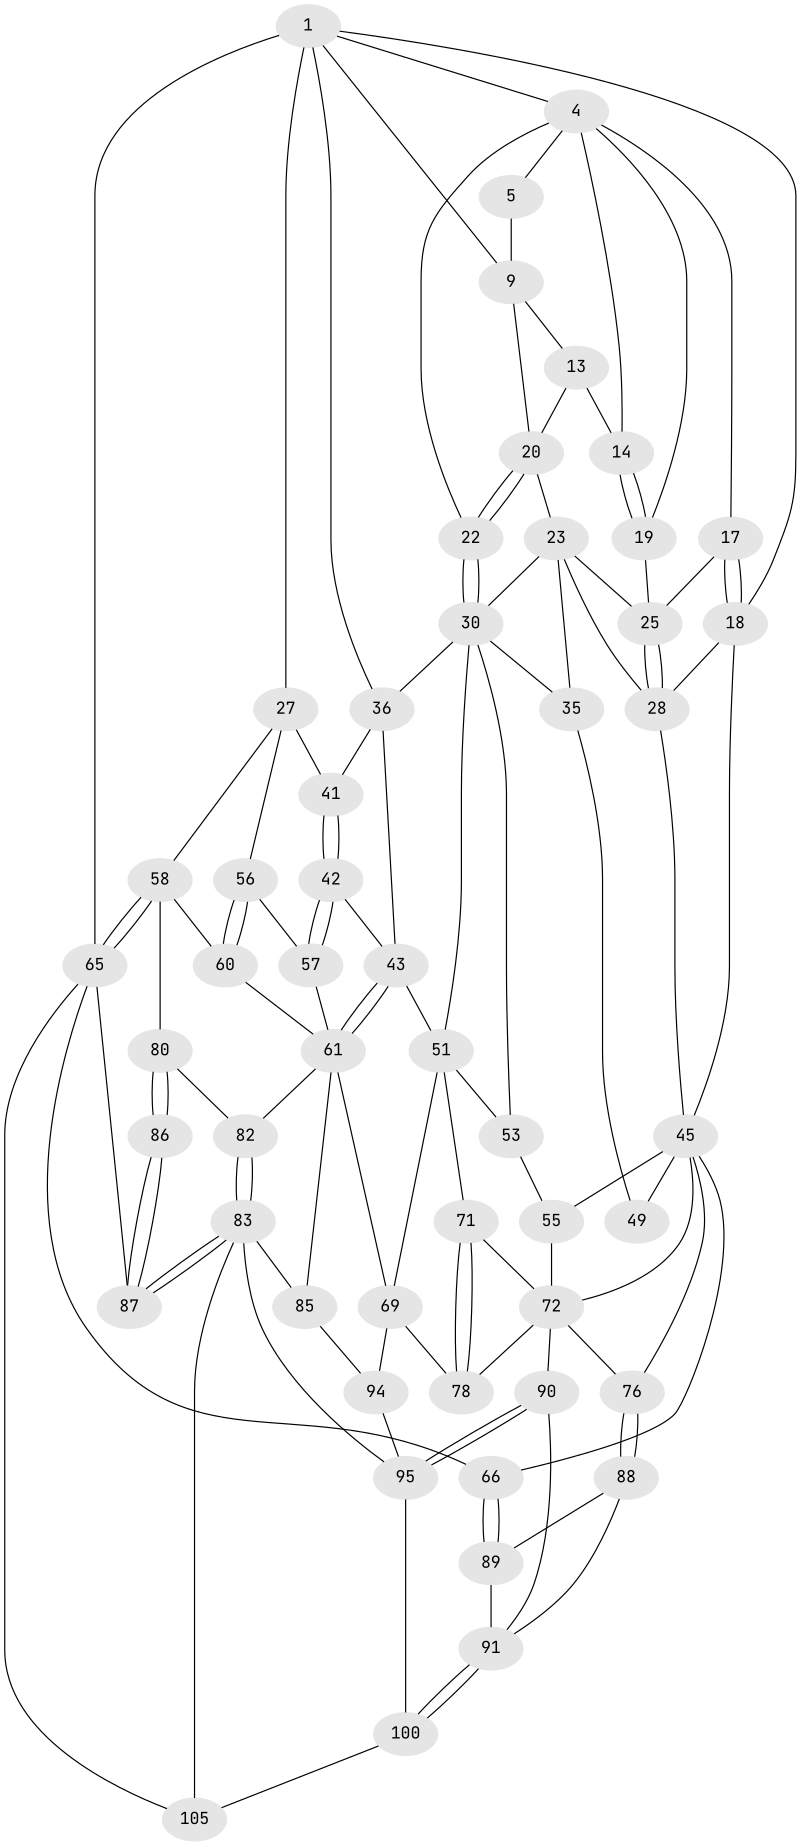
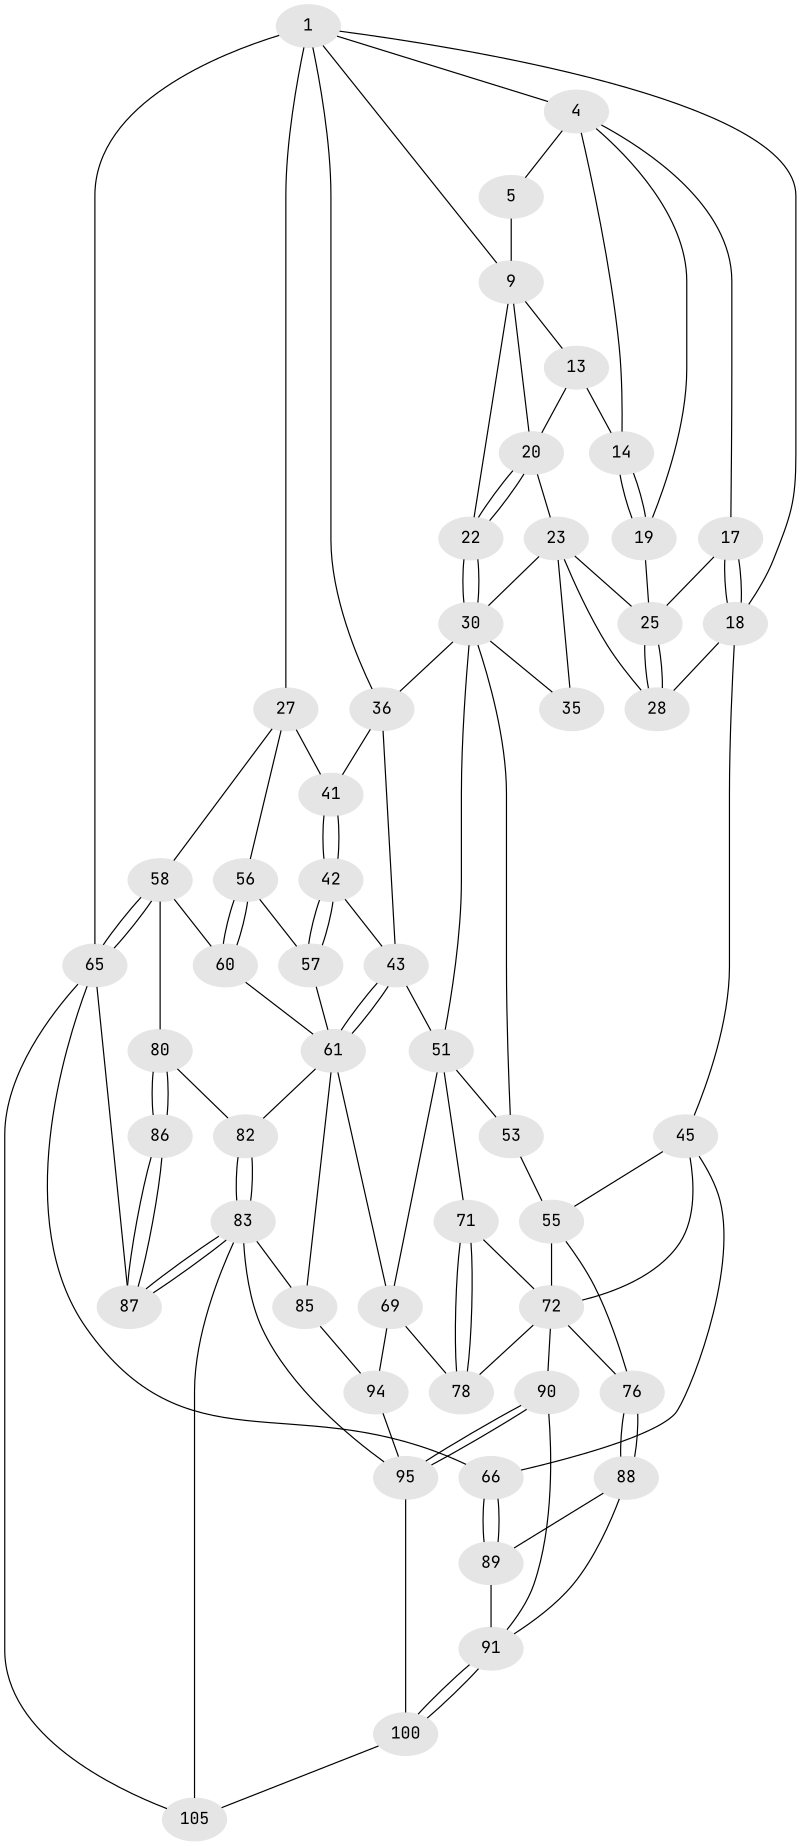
(421, 294) -> (491, 411)
(675, 923) -> none
(637, 1222) -> none
(695, 1269) -> (602, 1303)
